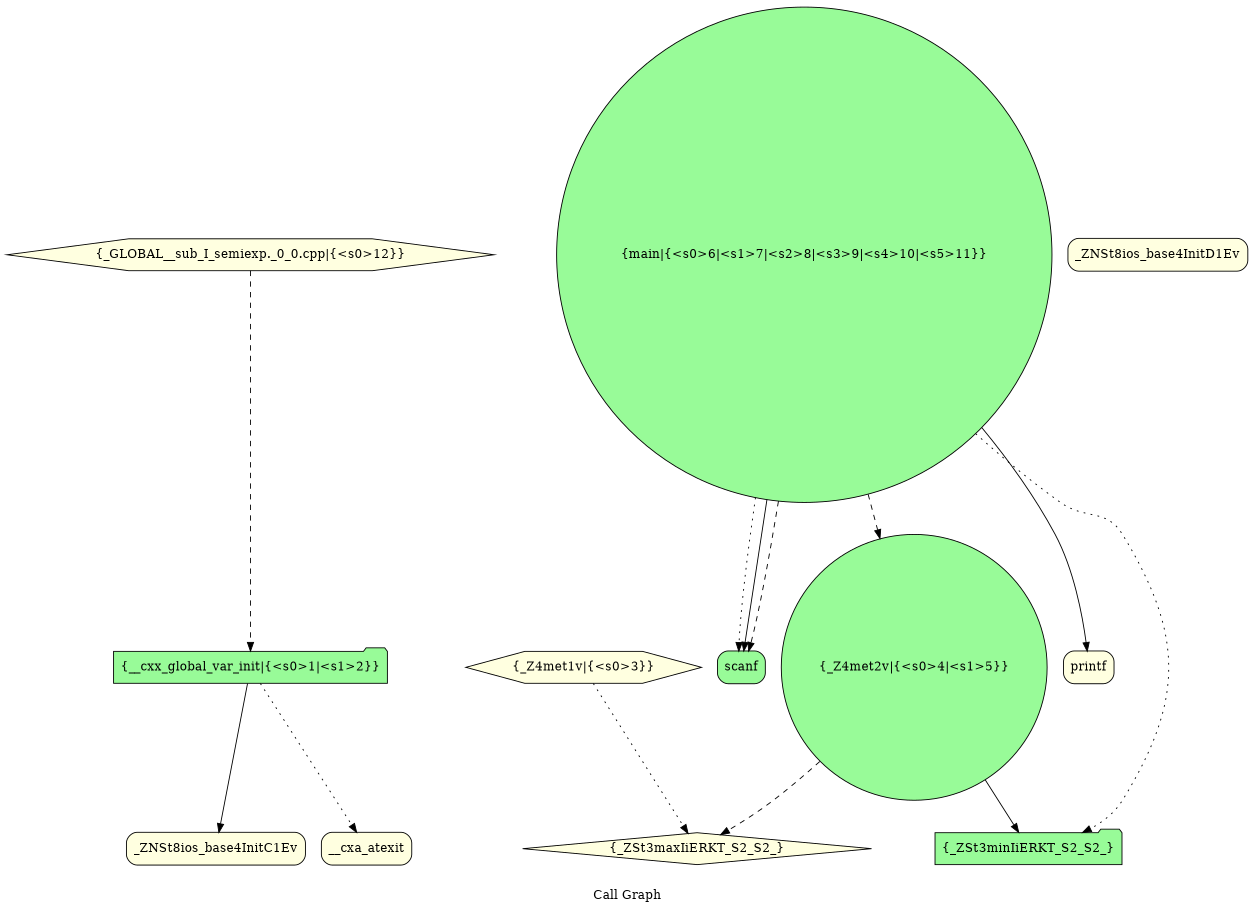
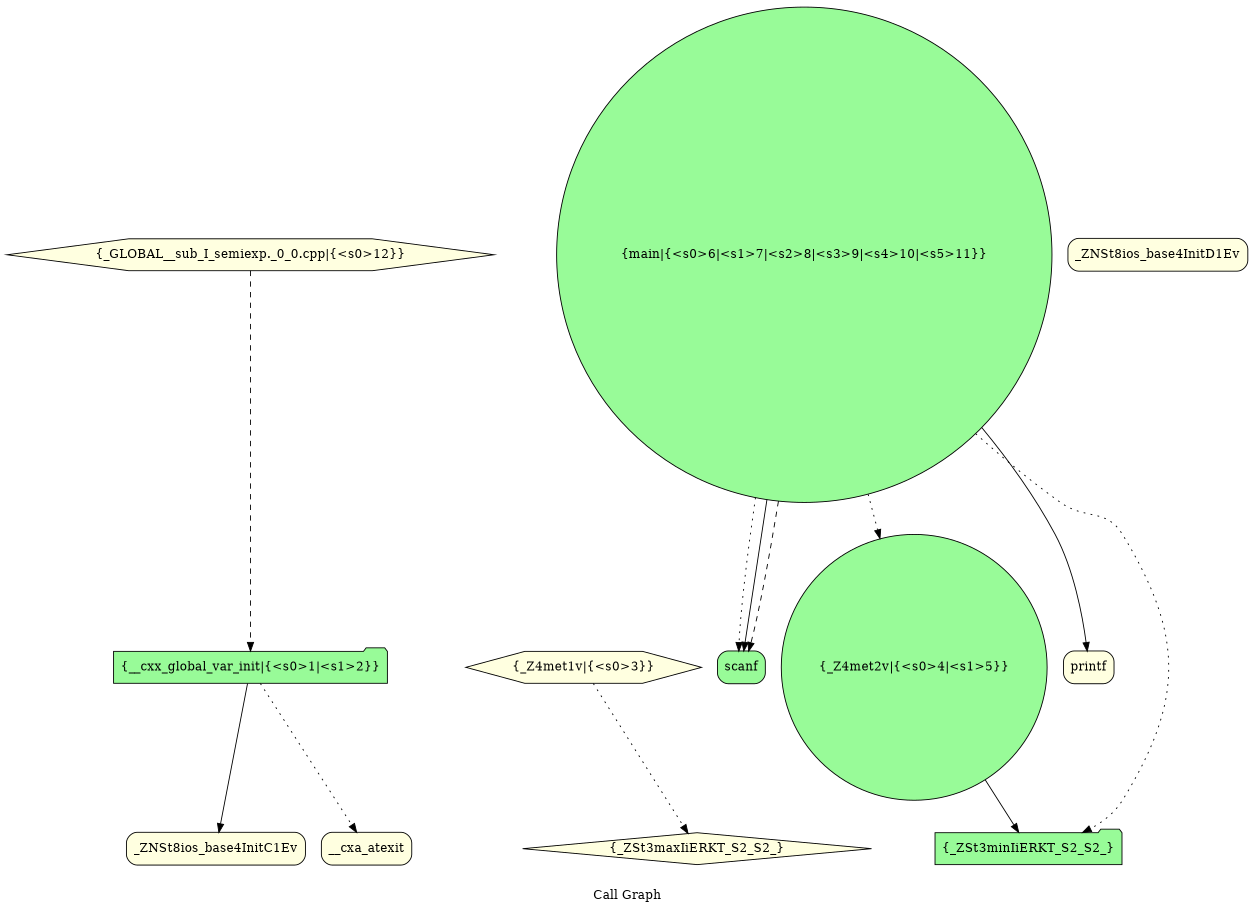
(873, 512) -> (873, 512)
(776, 798) -> none
